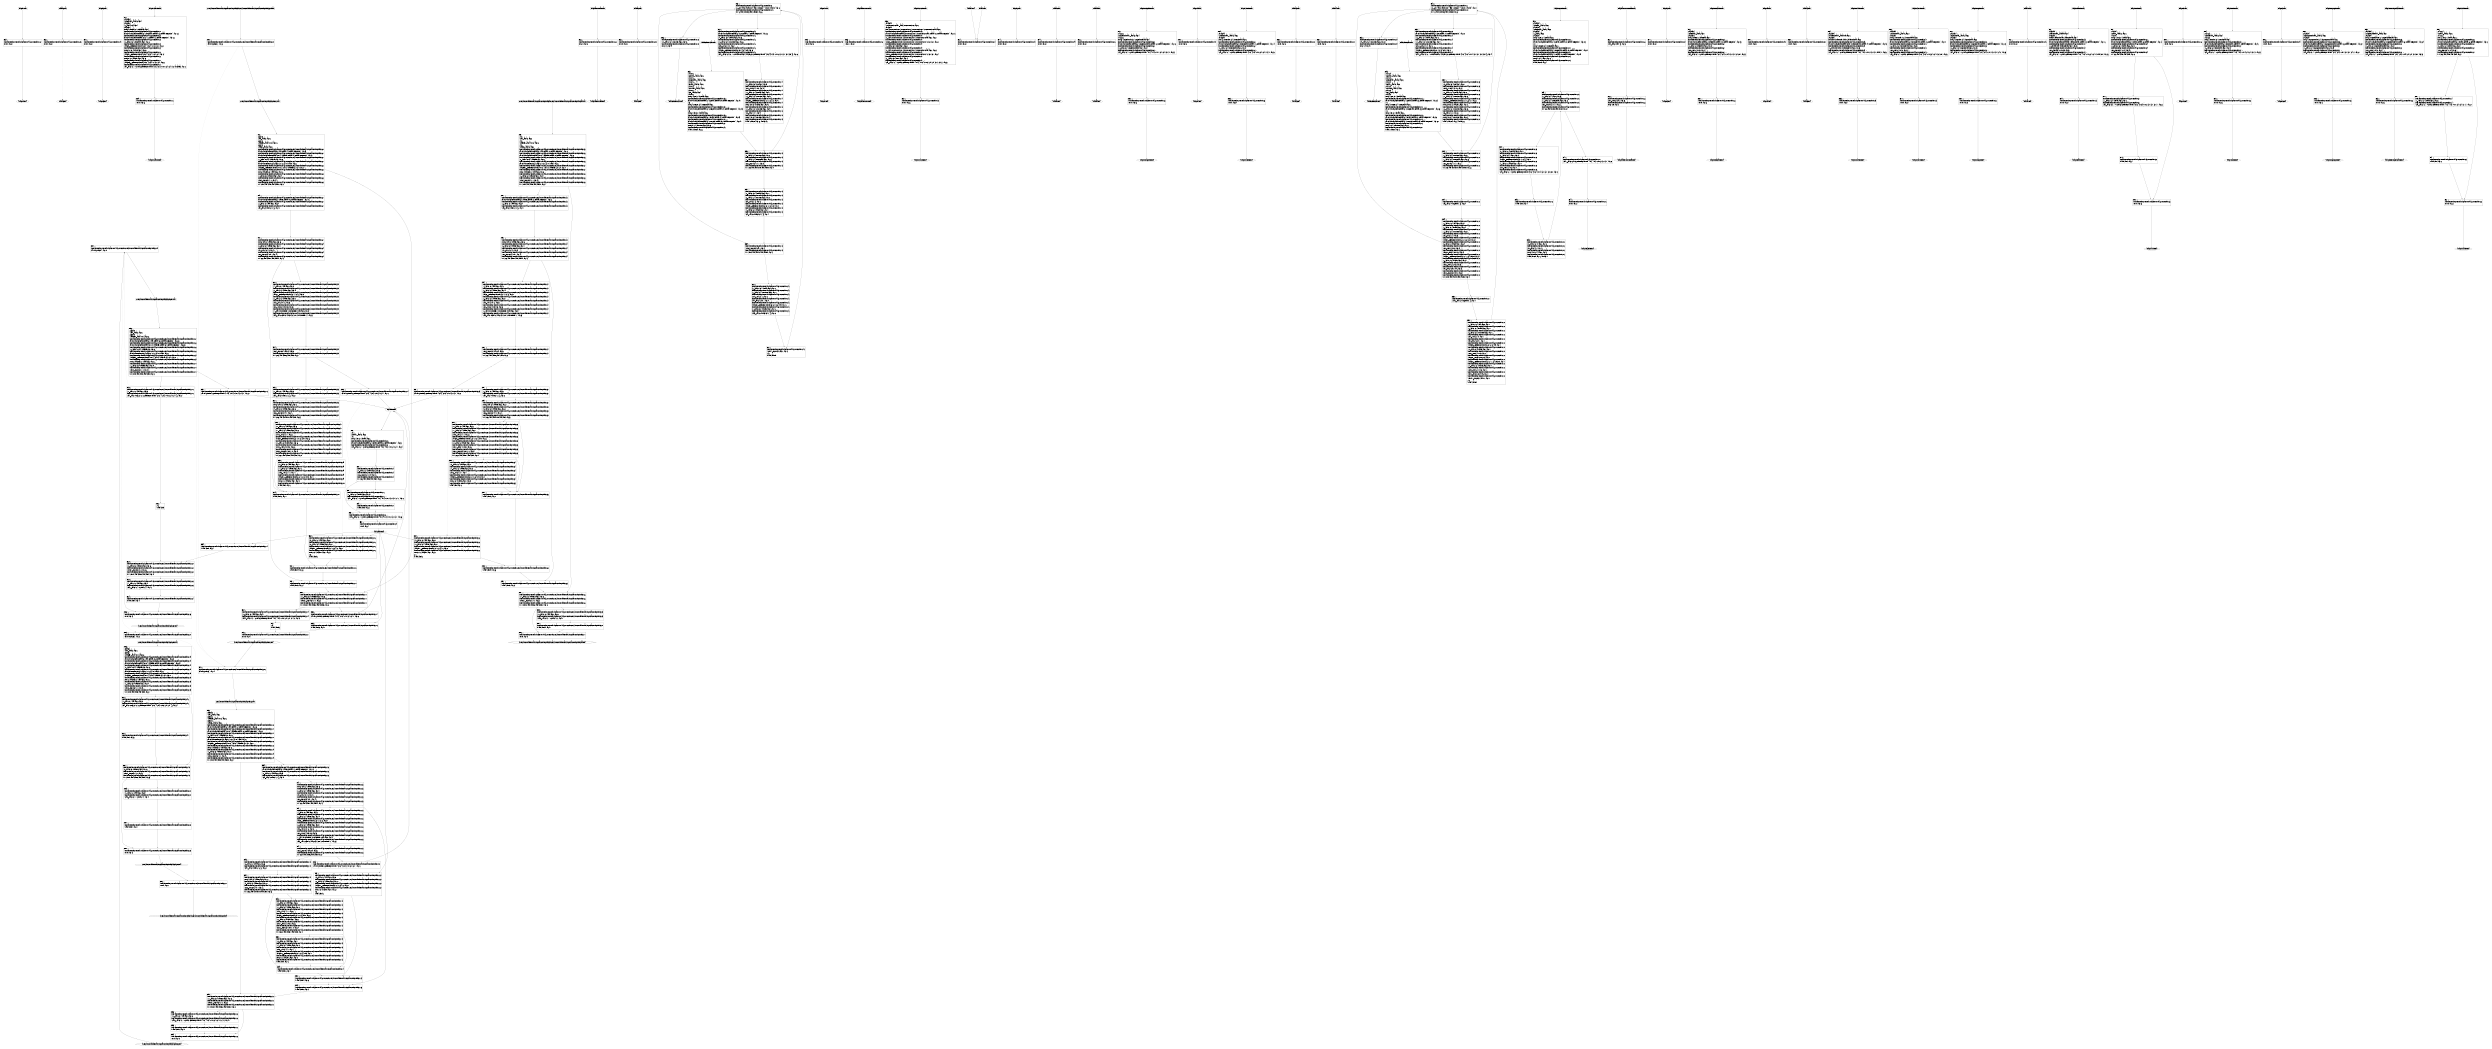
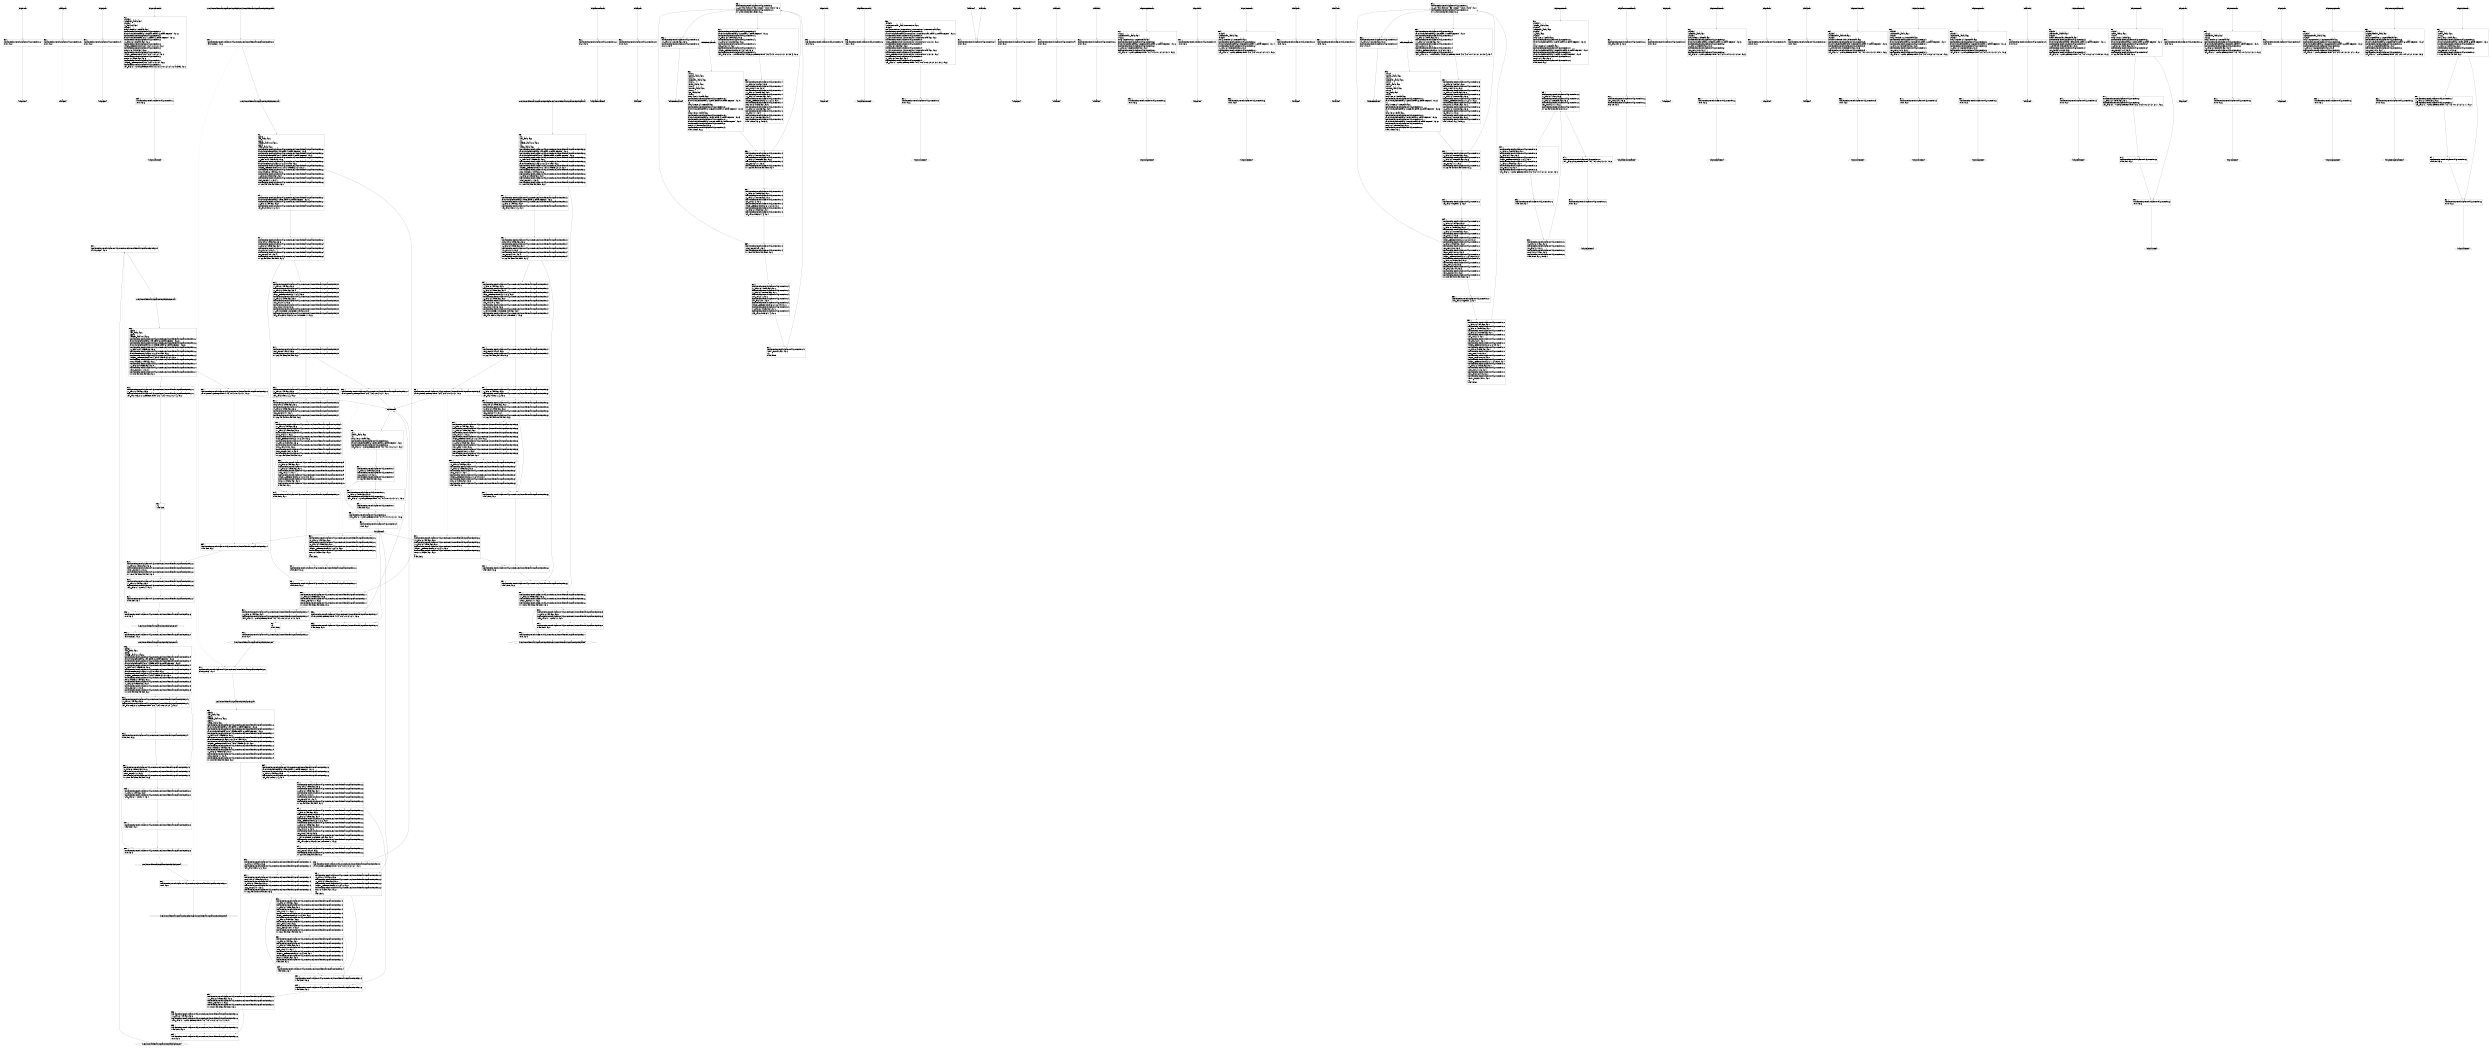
(920, 9) -> none
(1752, 44) -> (1753, 44)
none -> (1017, 102)
